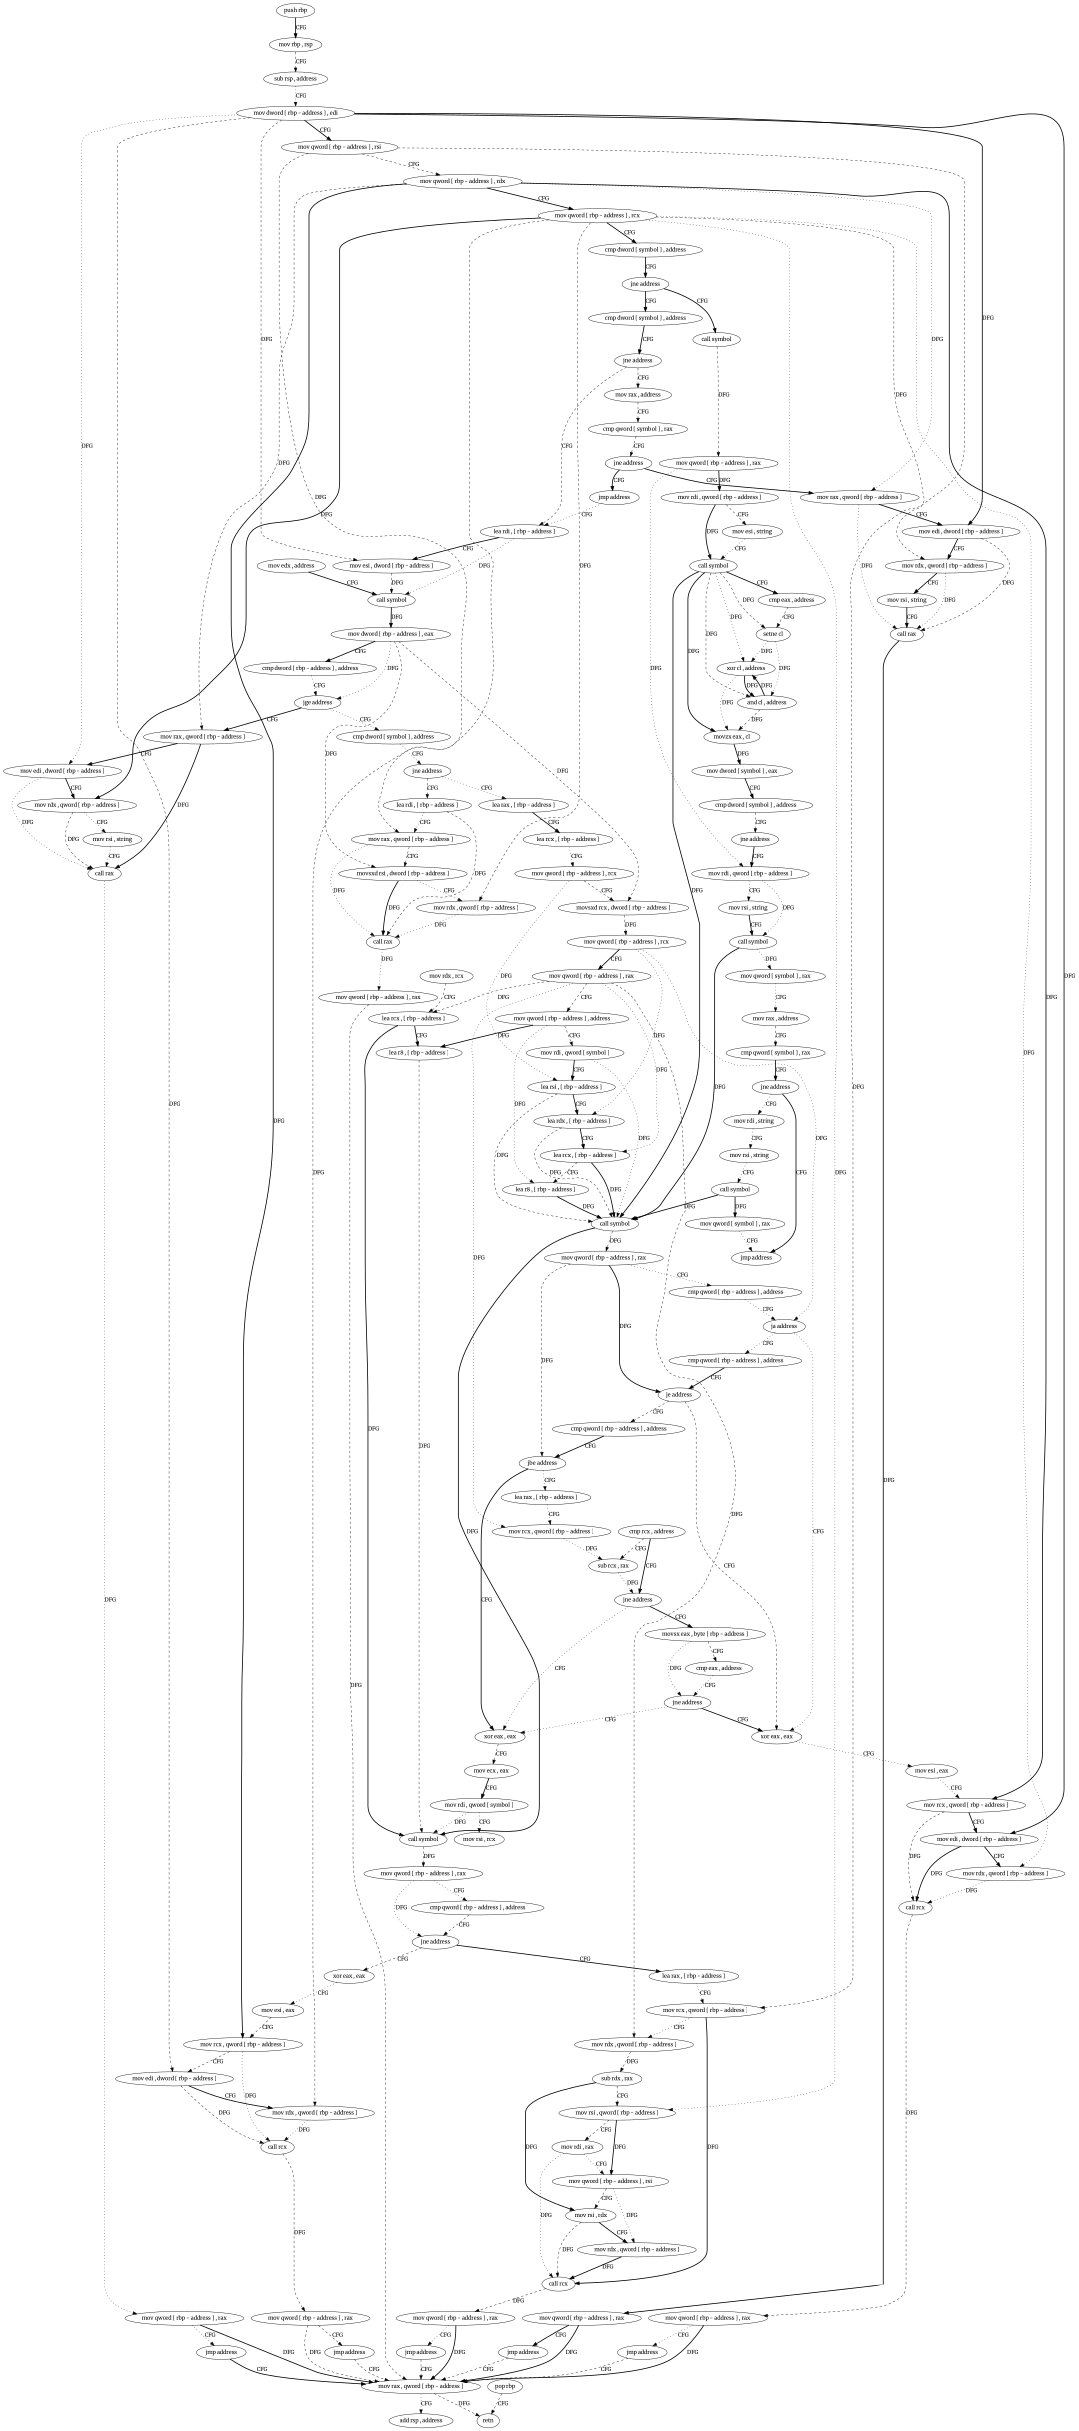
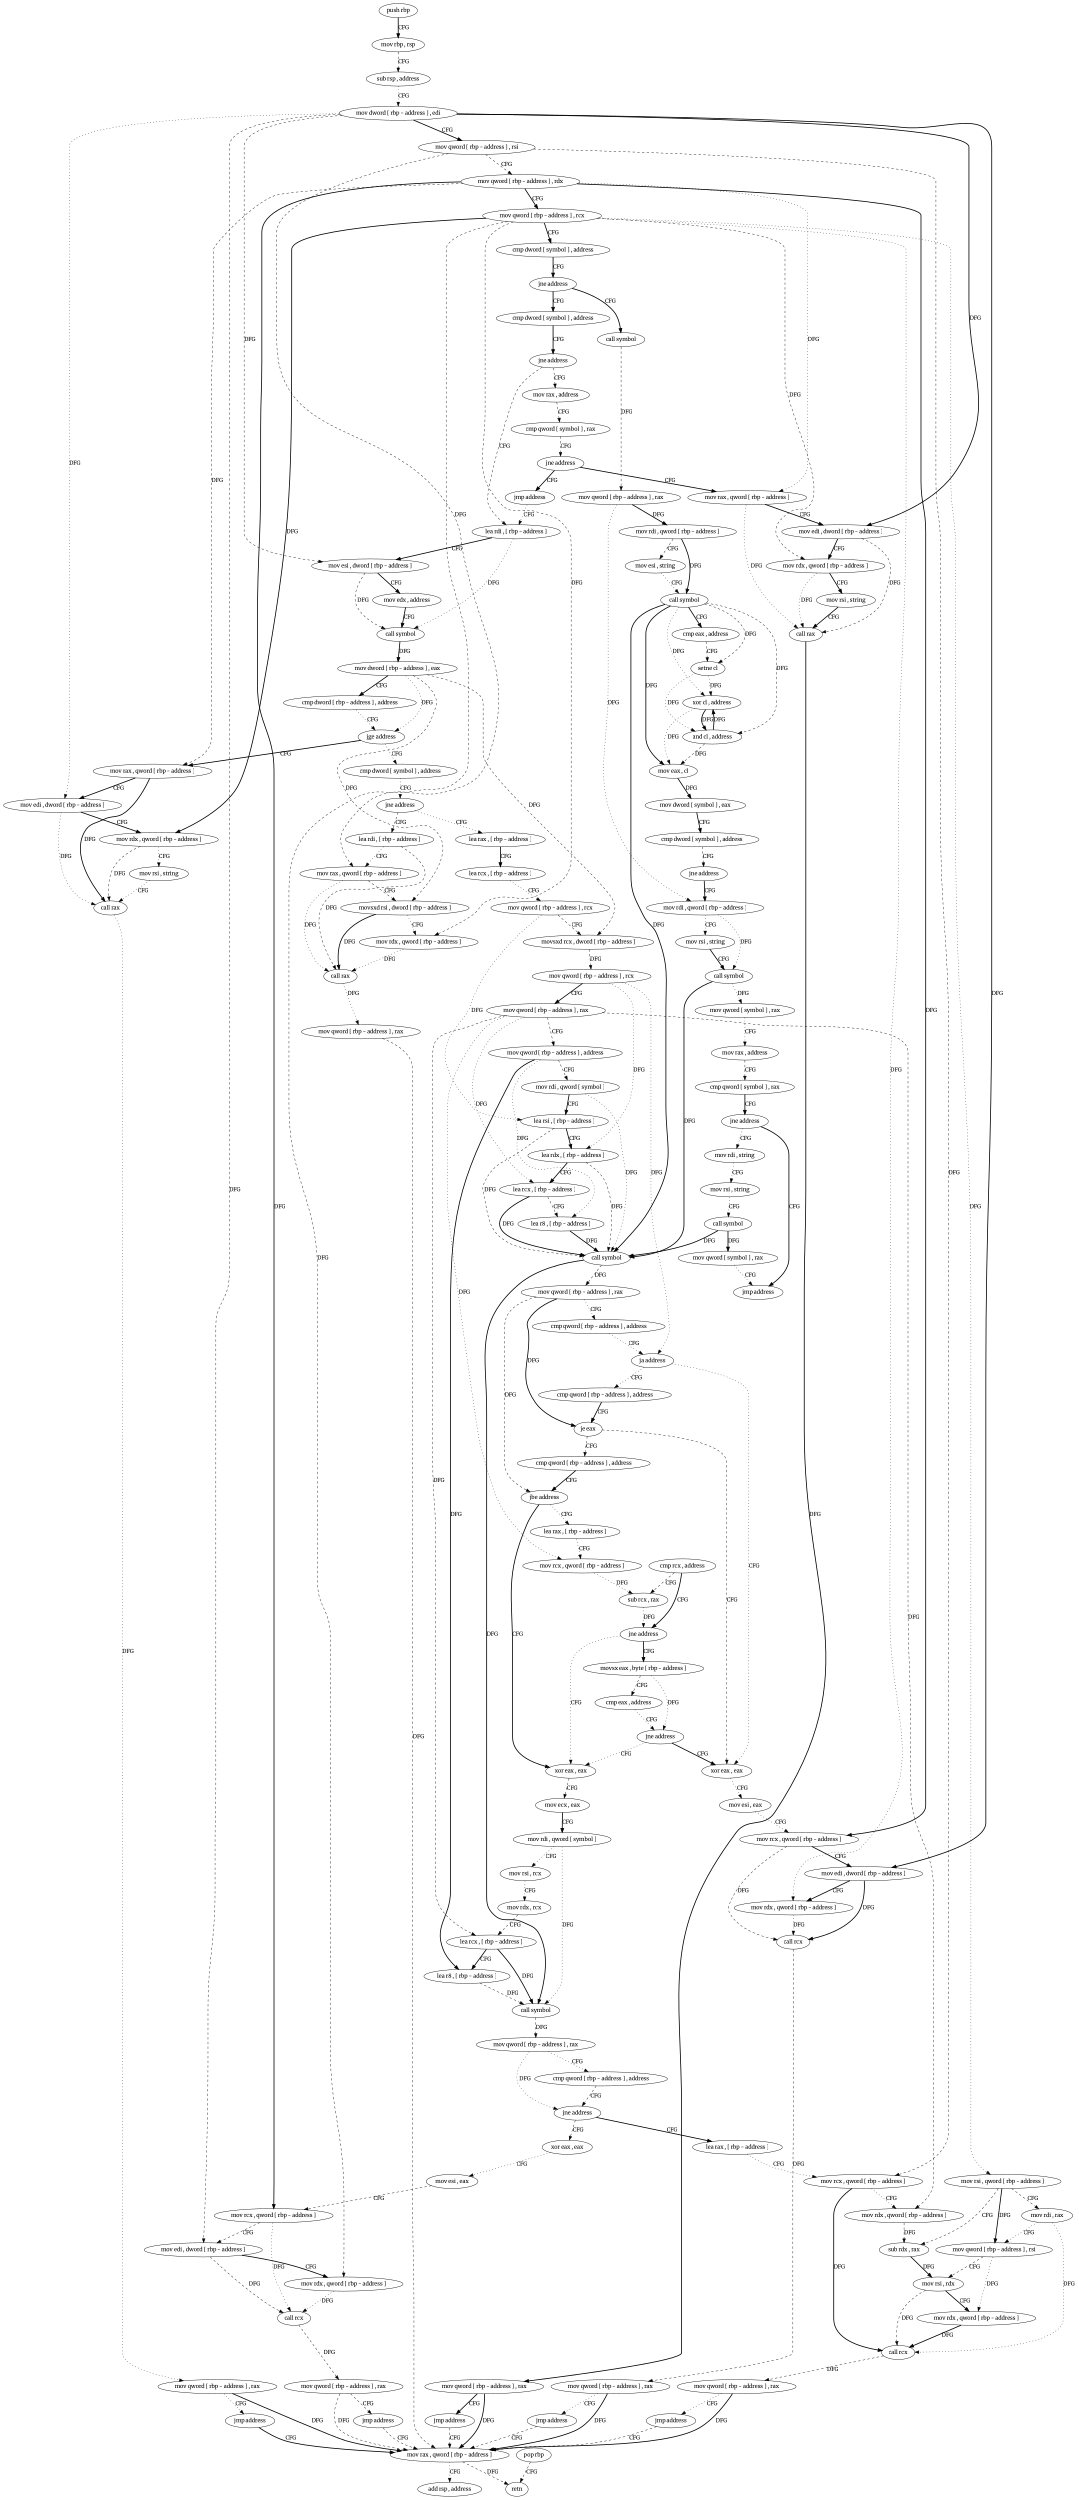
none -> (387, 582)
(732, 737) -> (673, 771)
(679, 1395) -> (588, 1429)
none -> (525, 1889)
(617, 2094) -> (967, 2223)
